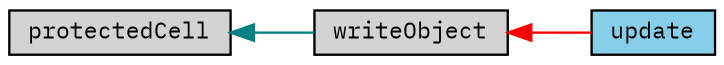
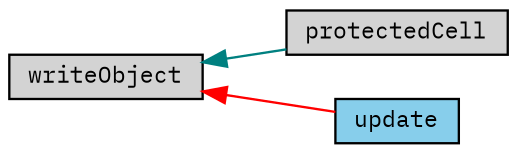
(284, 33) -> (256, 54)
